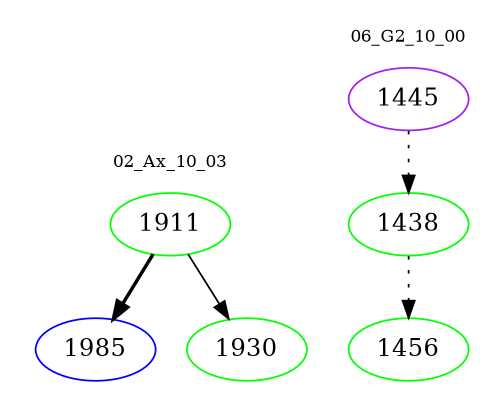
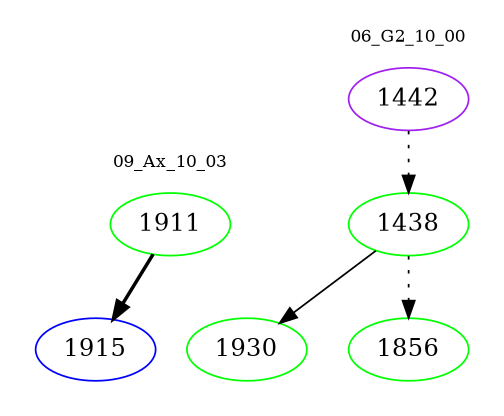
(409, 99) -> (409, 99)
(170, 163) -> (170, 163)
(204, 279) -> (345, 274)
(96, 350) -> (96, 350)
(409, 350) -> (409, 350)
